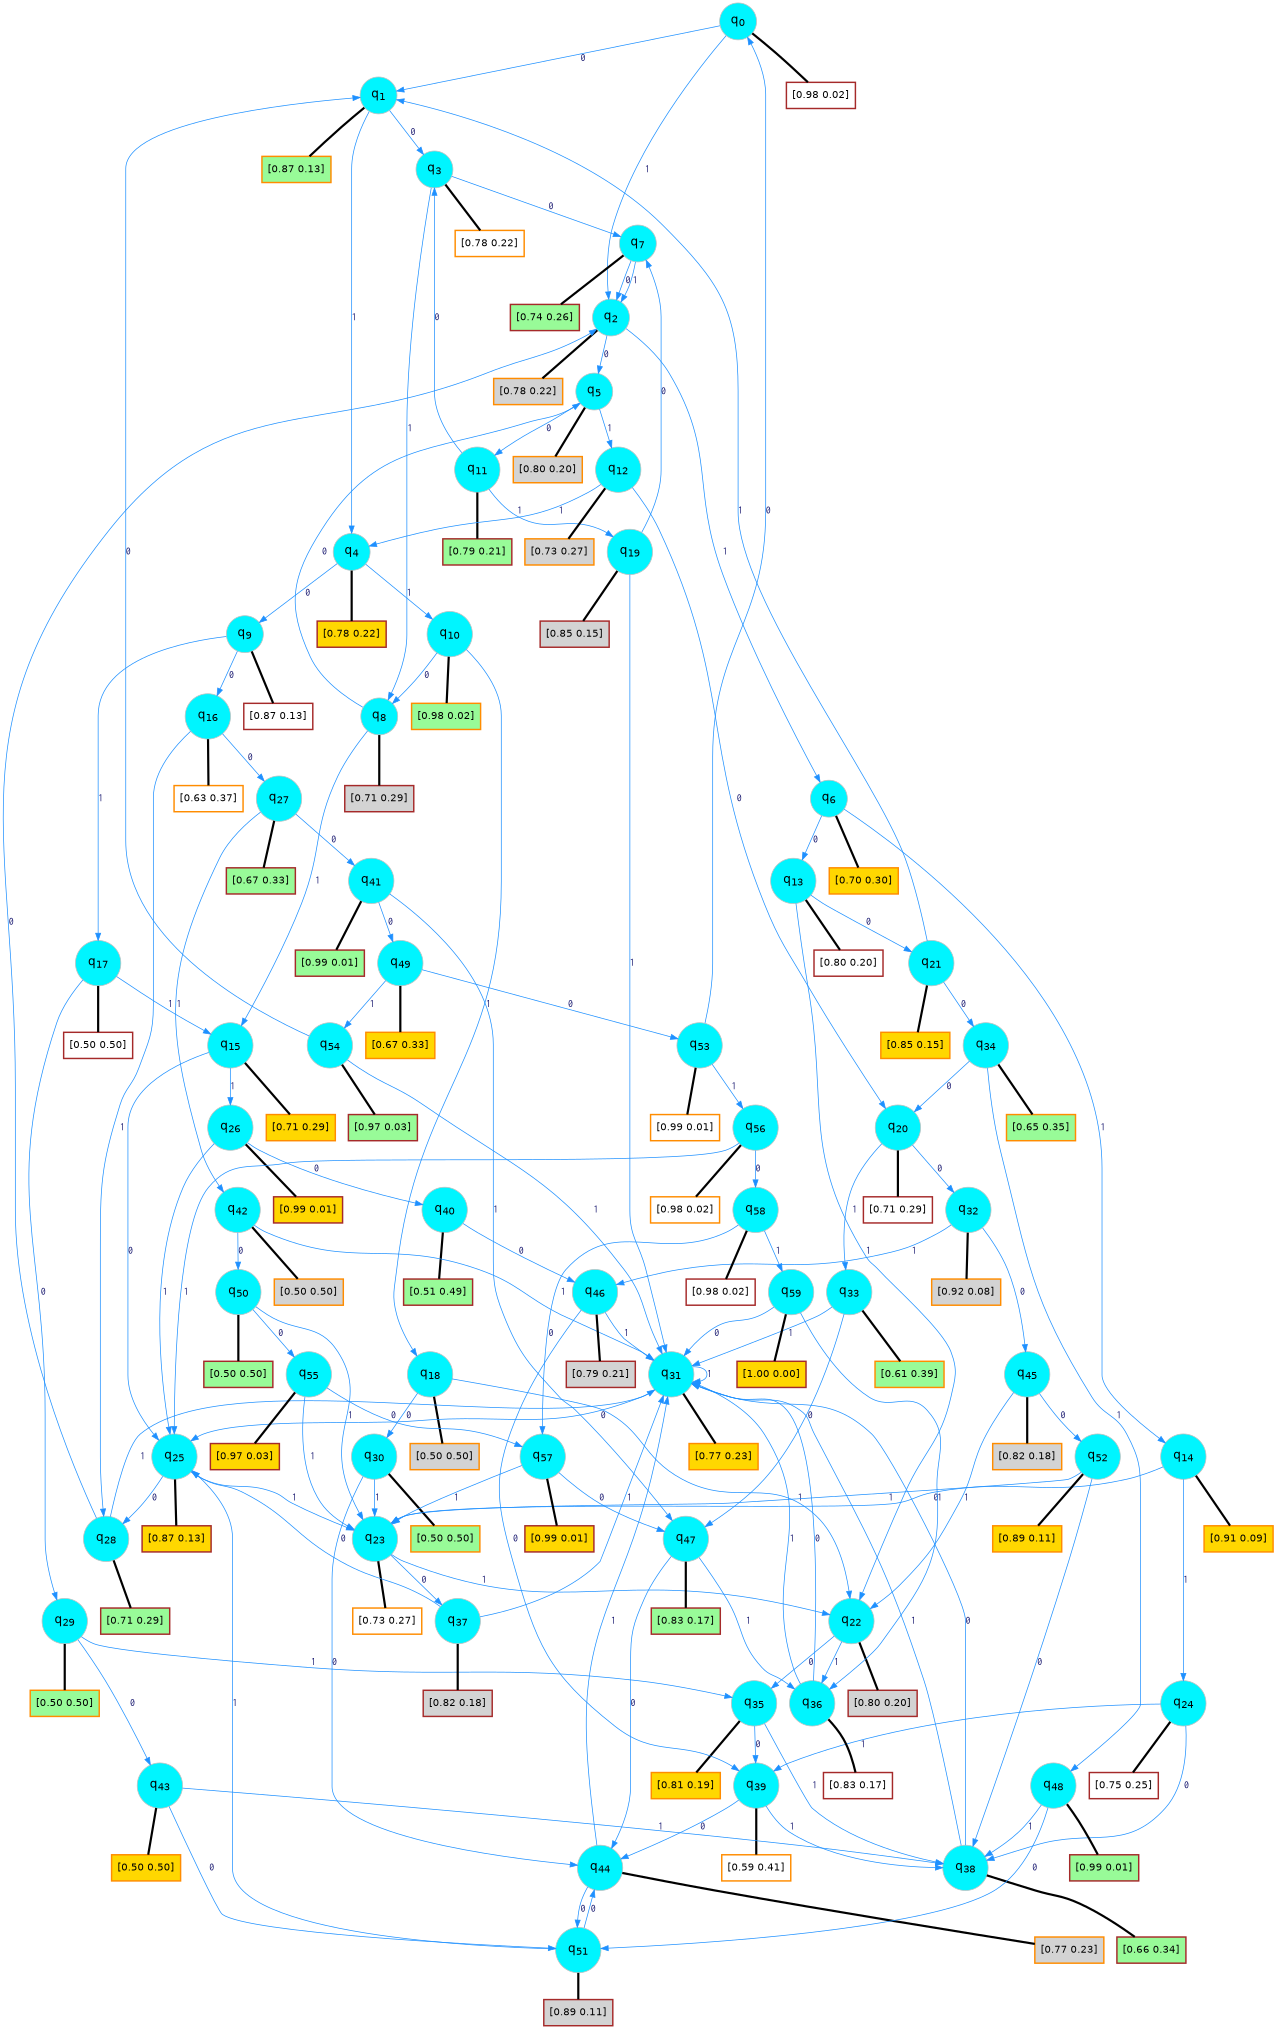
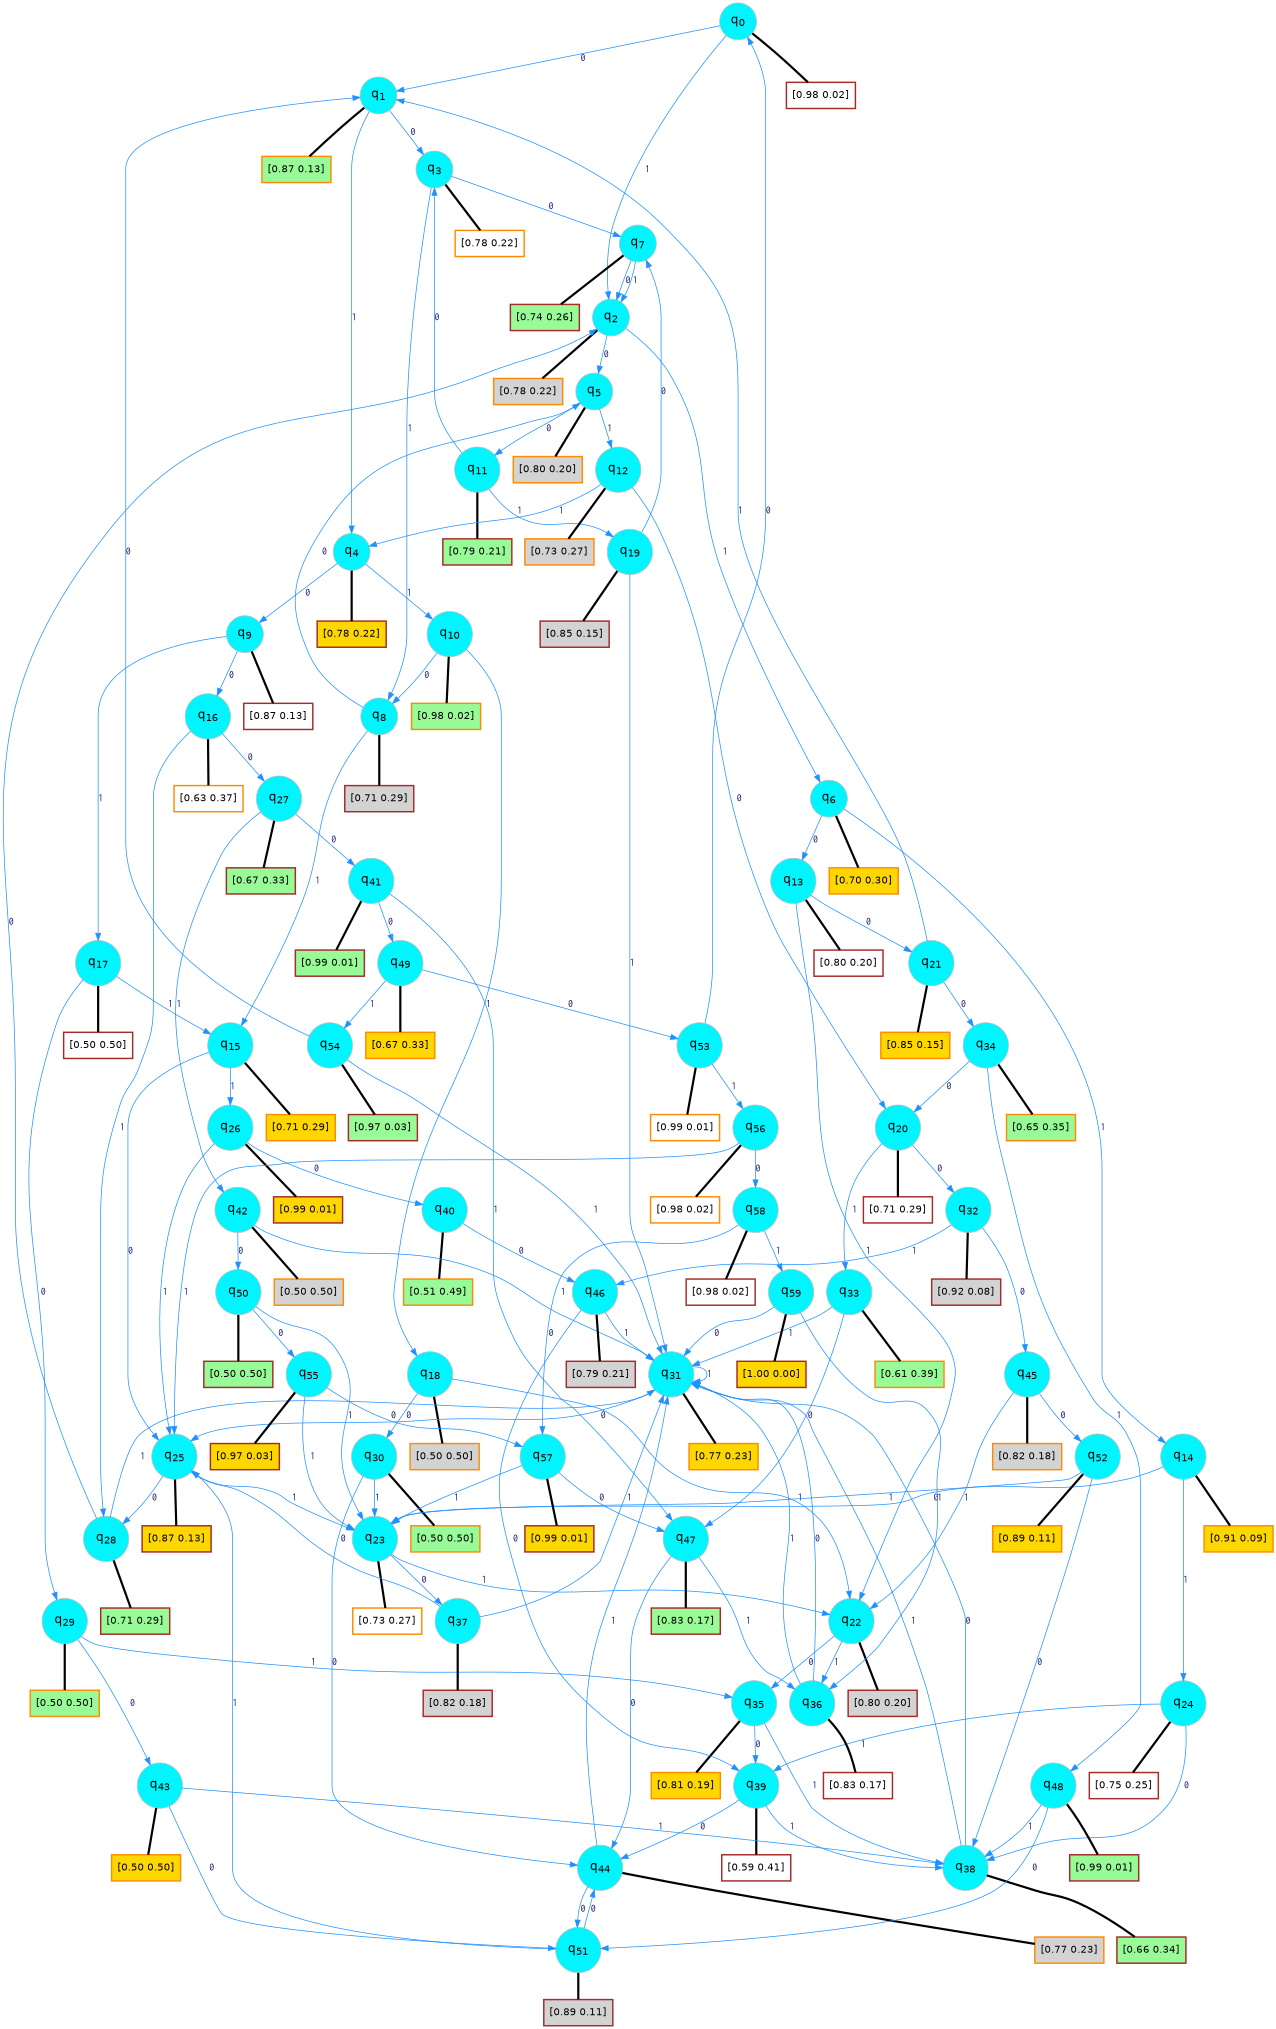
(438, 1292) -> (438, 1292)
(966, 1292) -> (966, 1292)
(756, 1868) -> (756, 1868)
